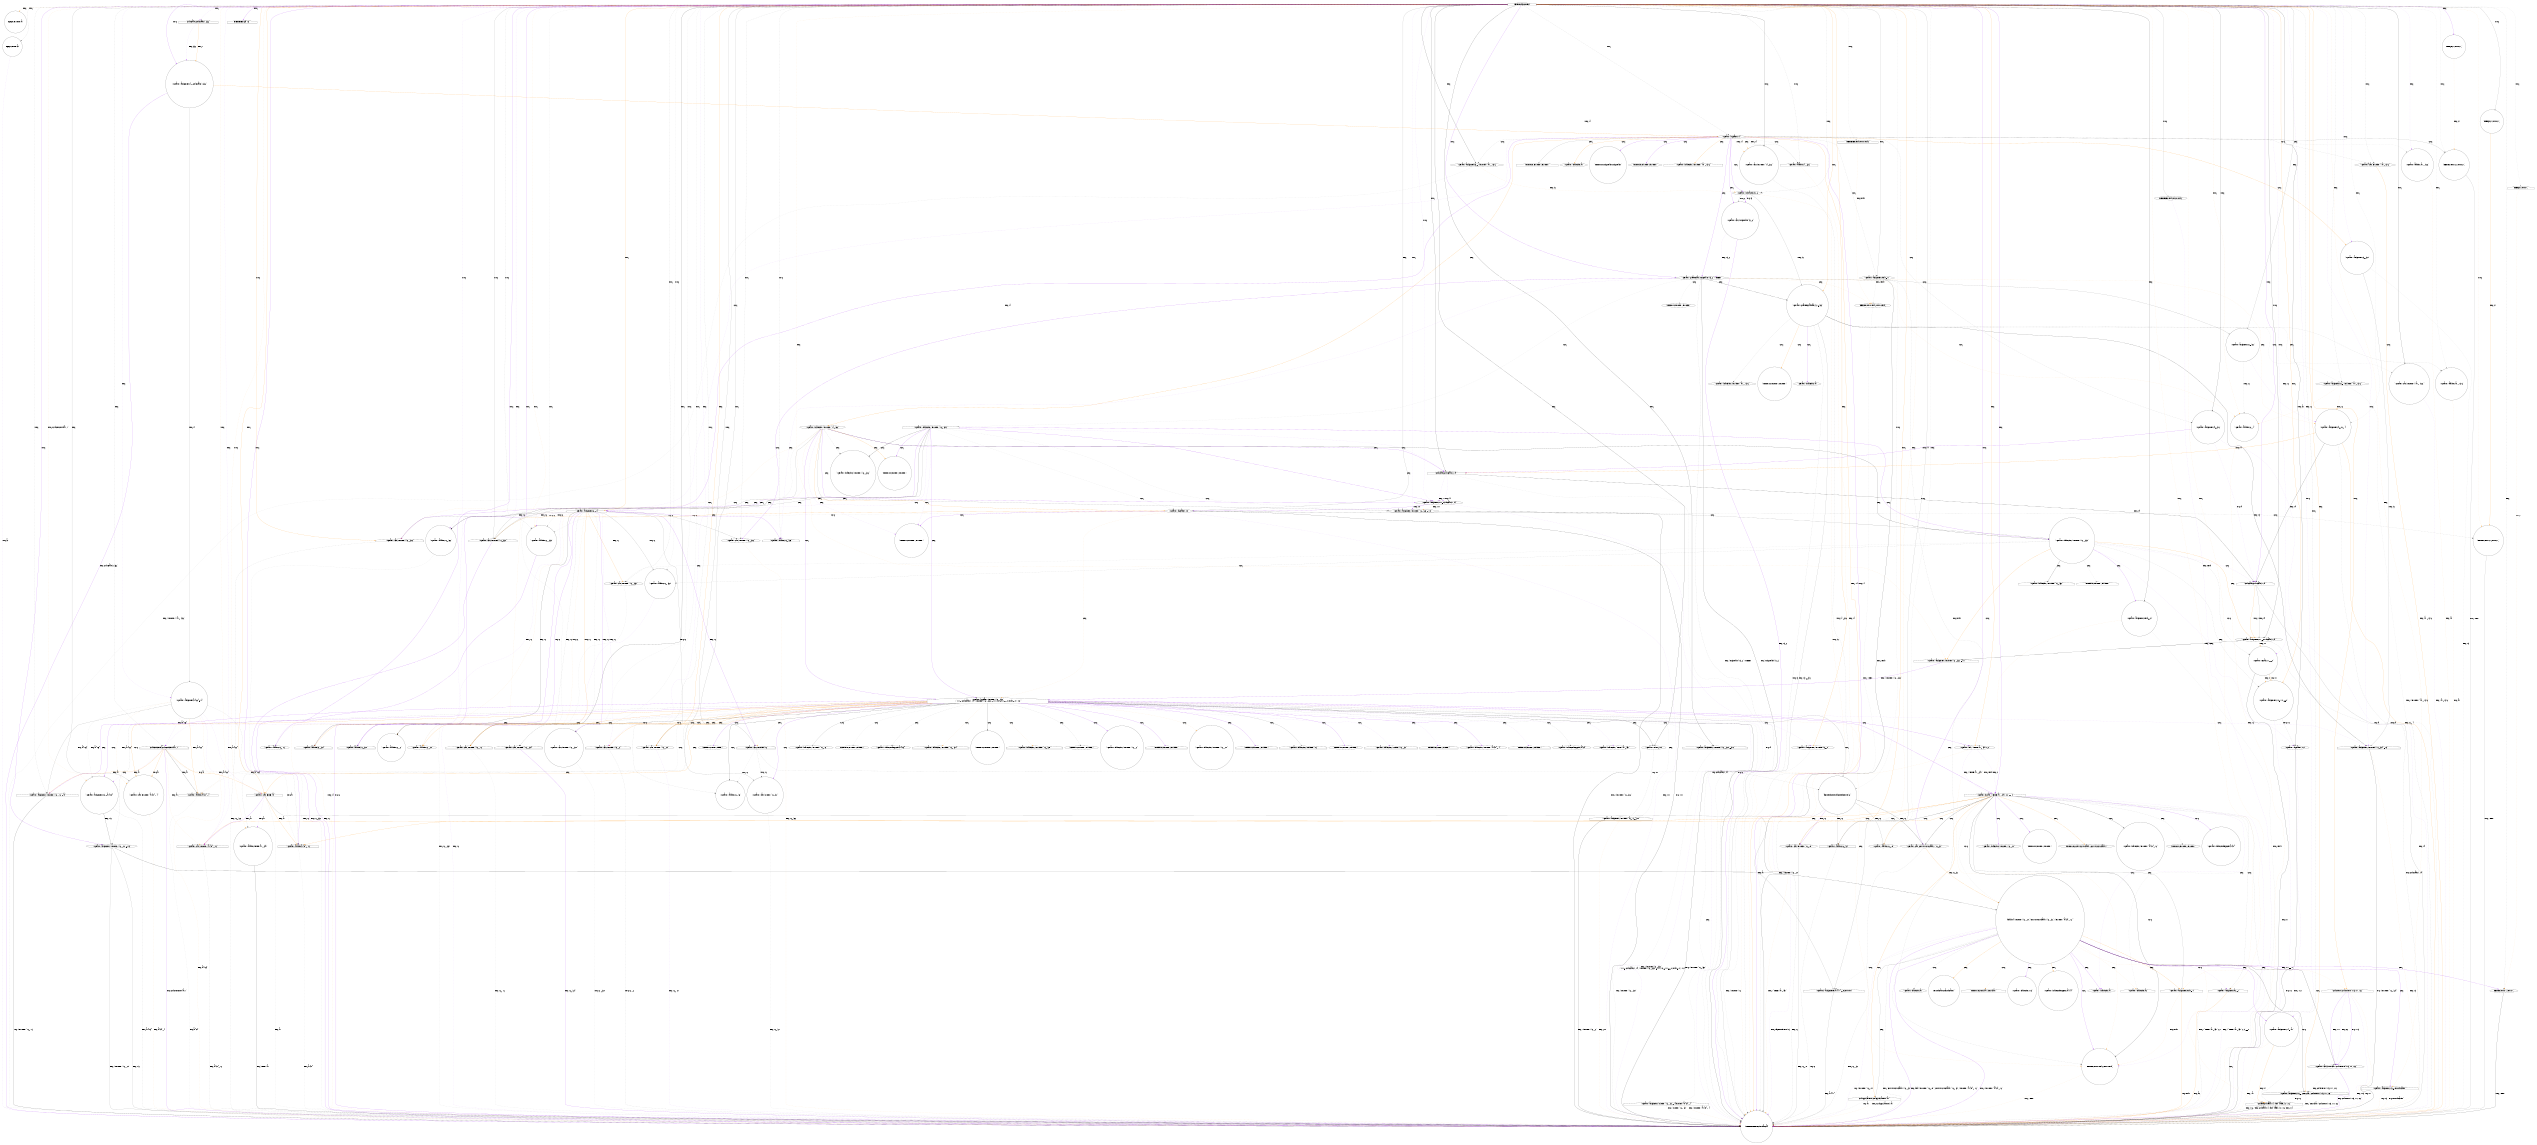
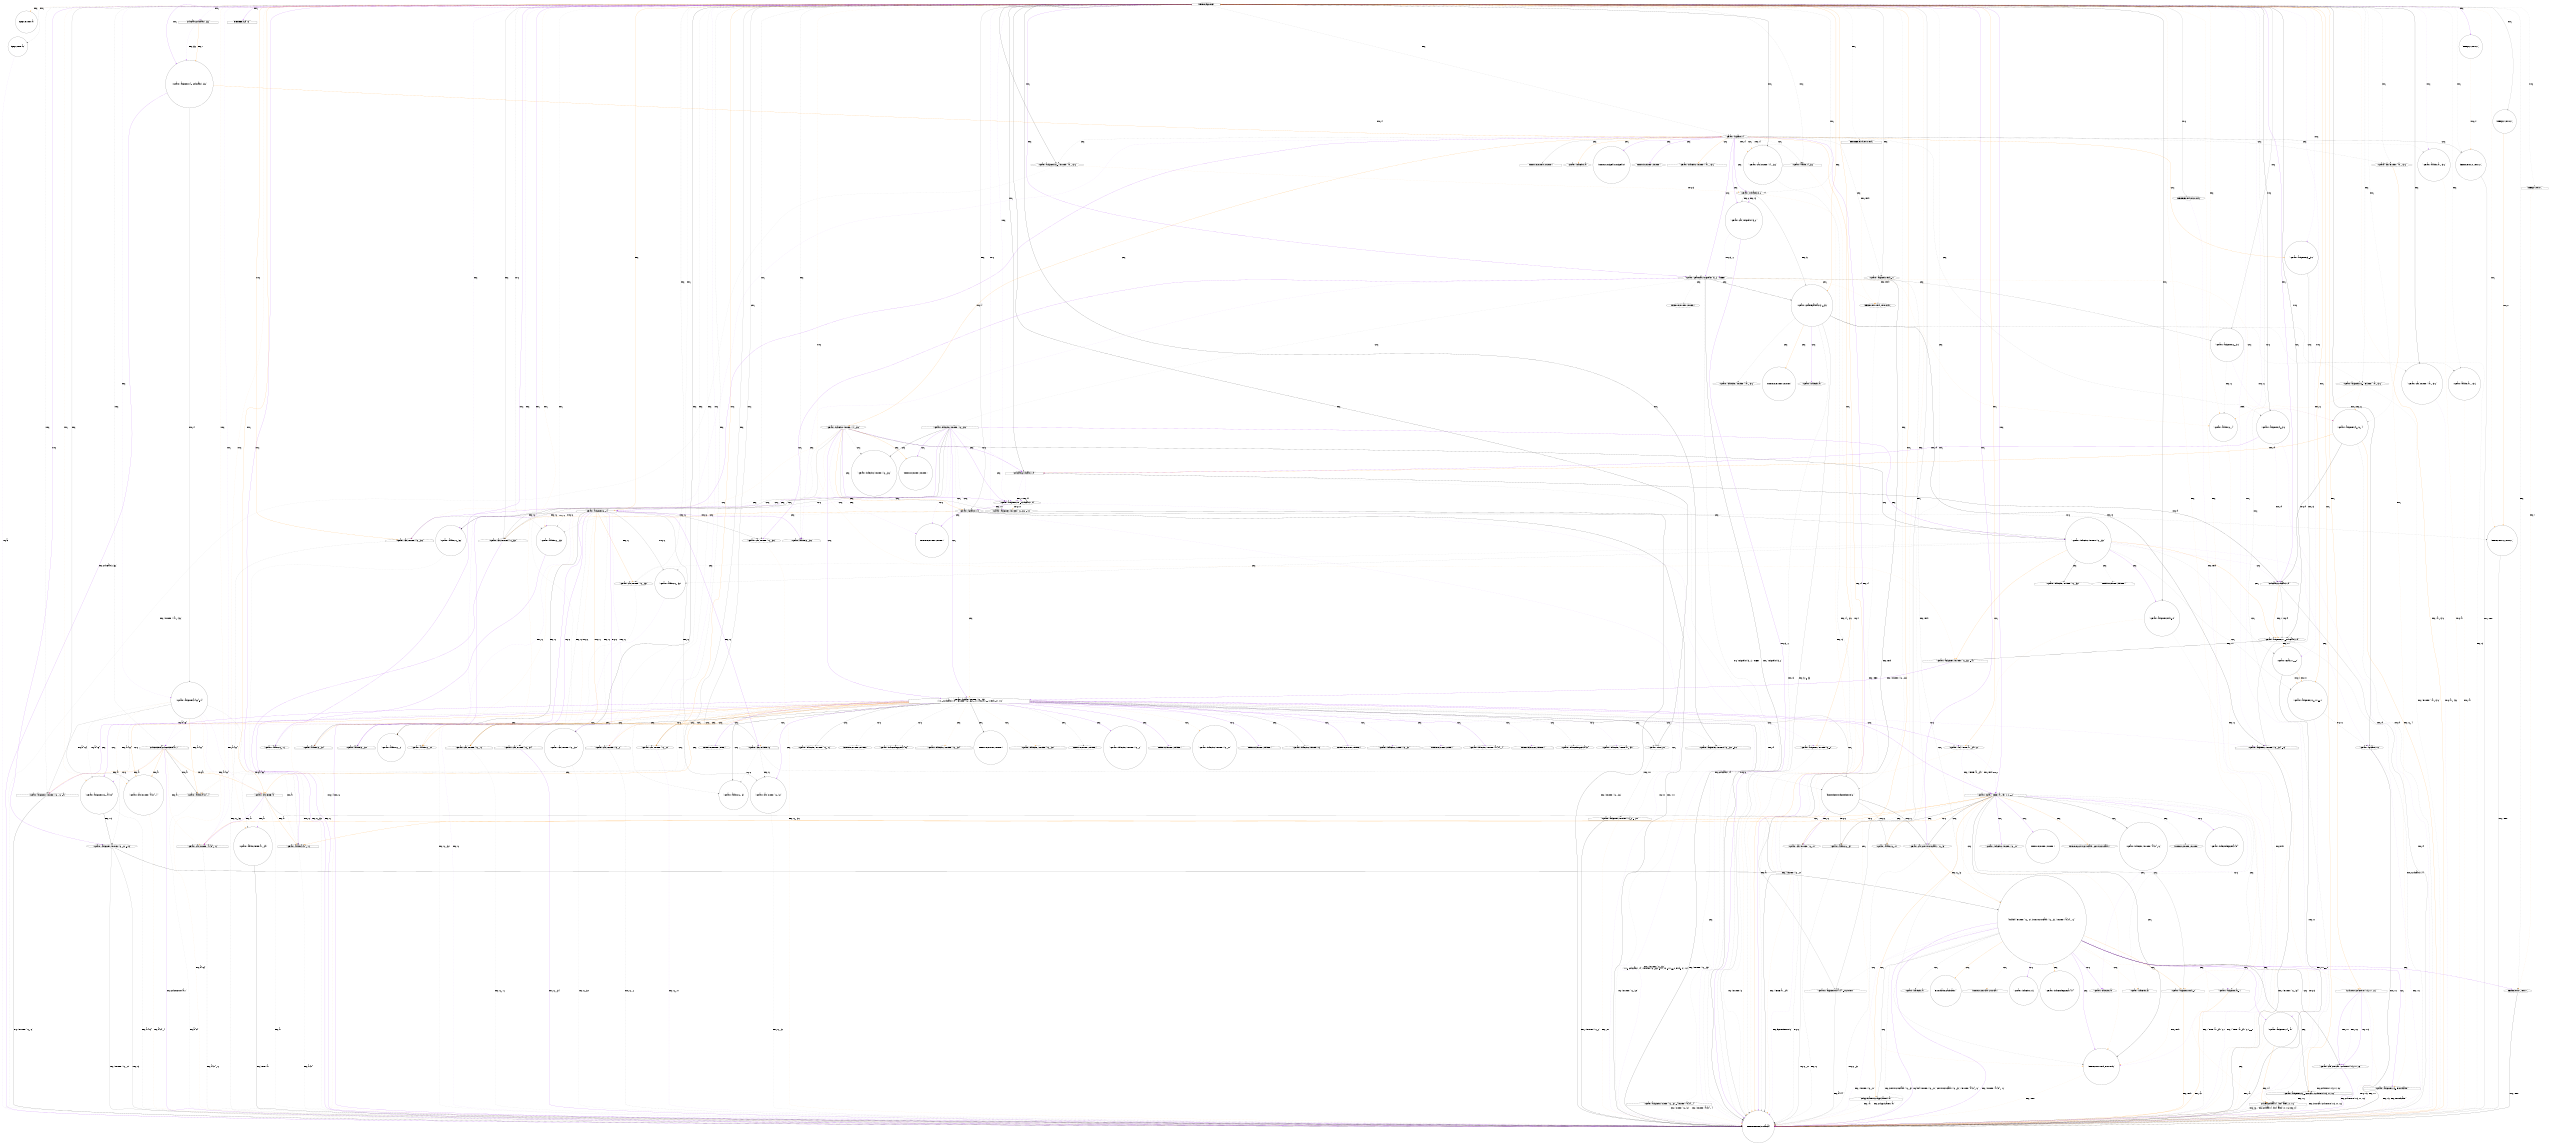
(2189, 187) -> (2206, 27)
(2301, 407) -> (2353, 407)
(2372, 407) -> (2242, 407)
(58, 427) -> (66, 427)
(713, 748) -> (714, 748)
